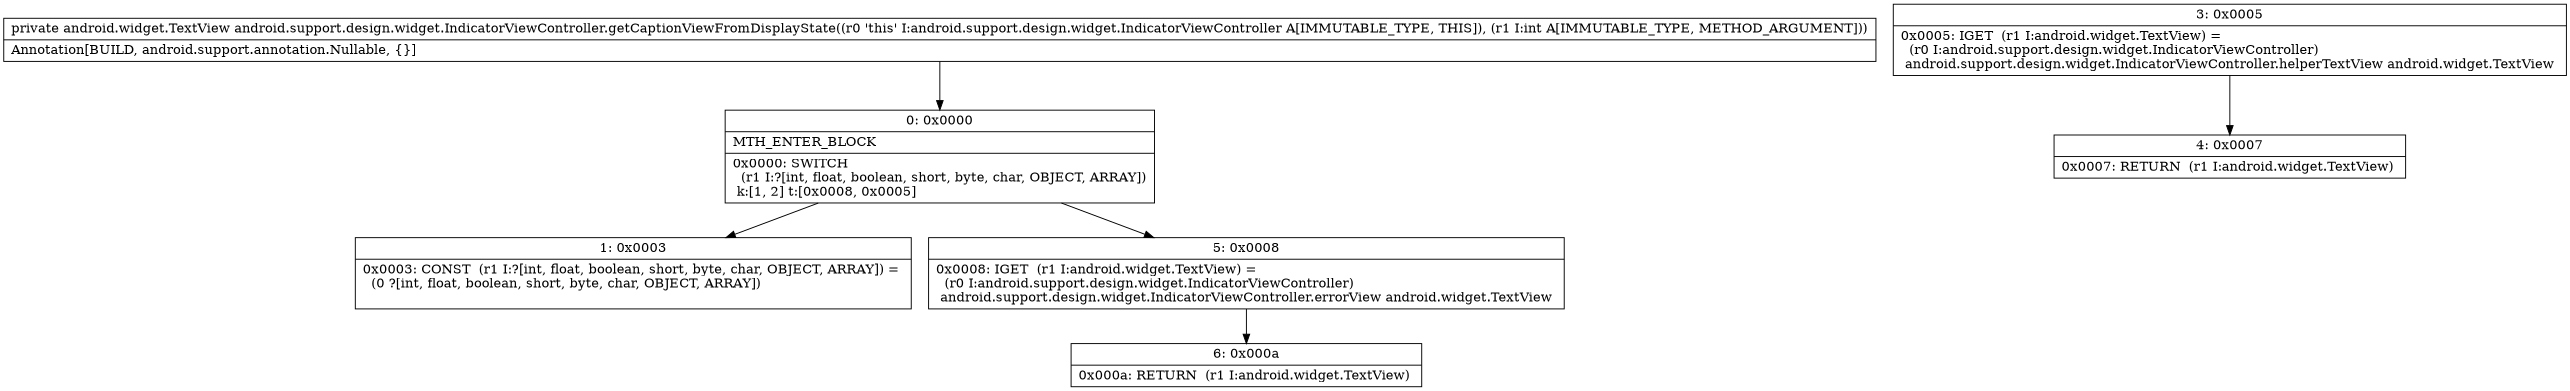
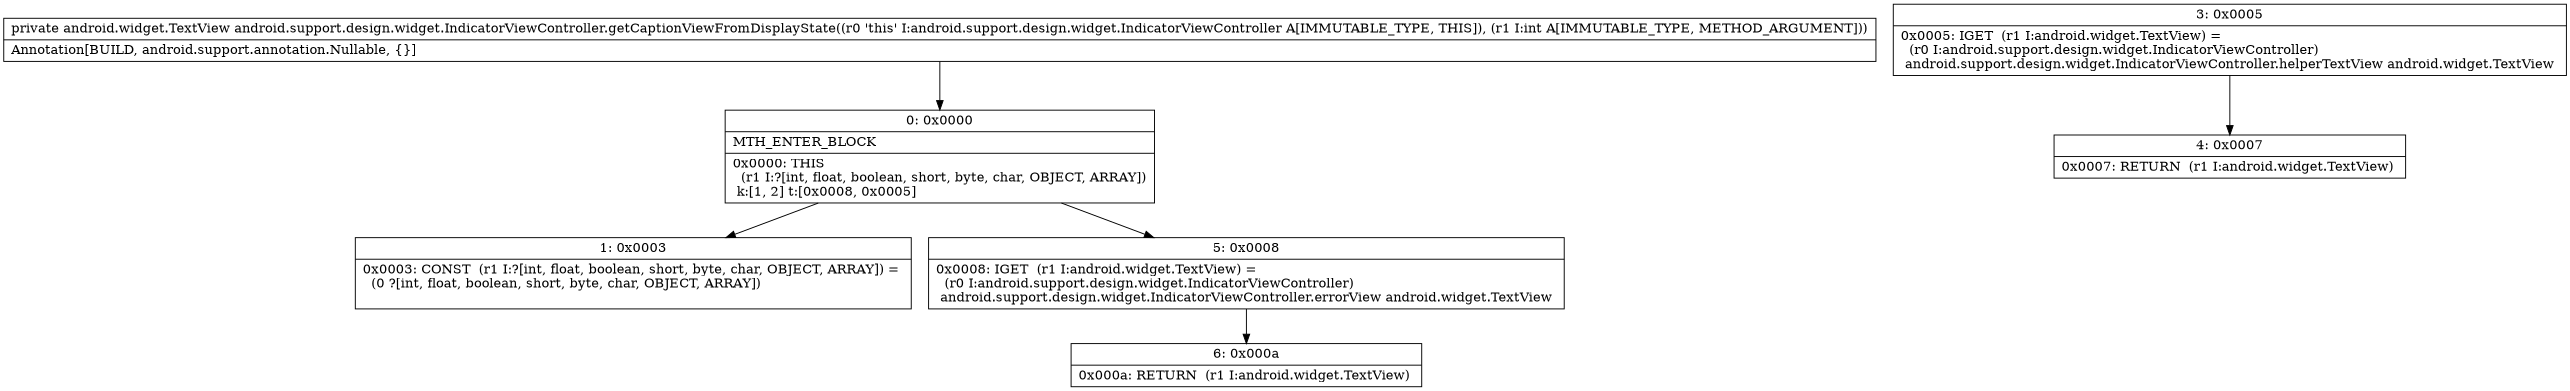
(795, 164) -> (783, 164)
